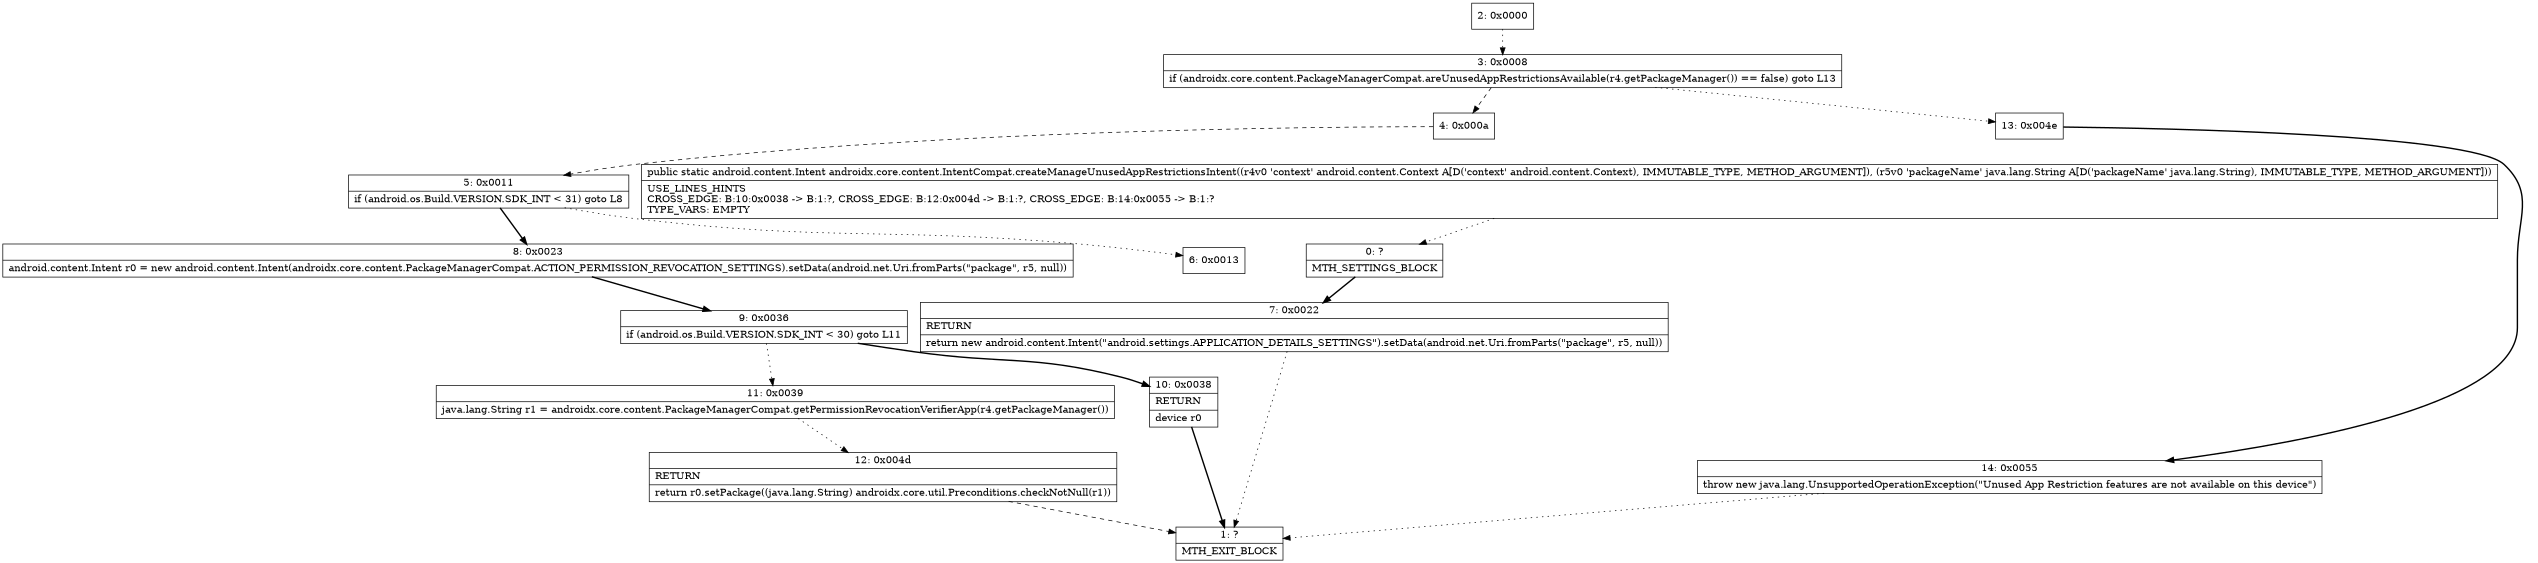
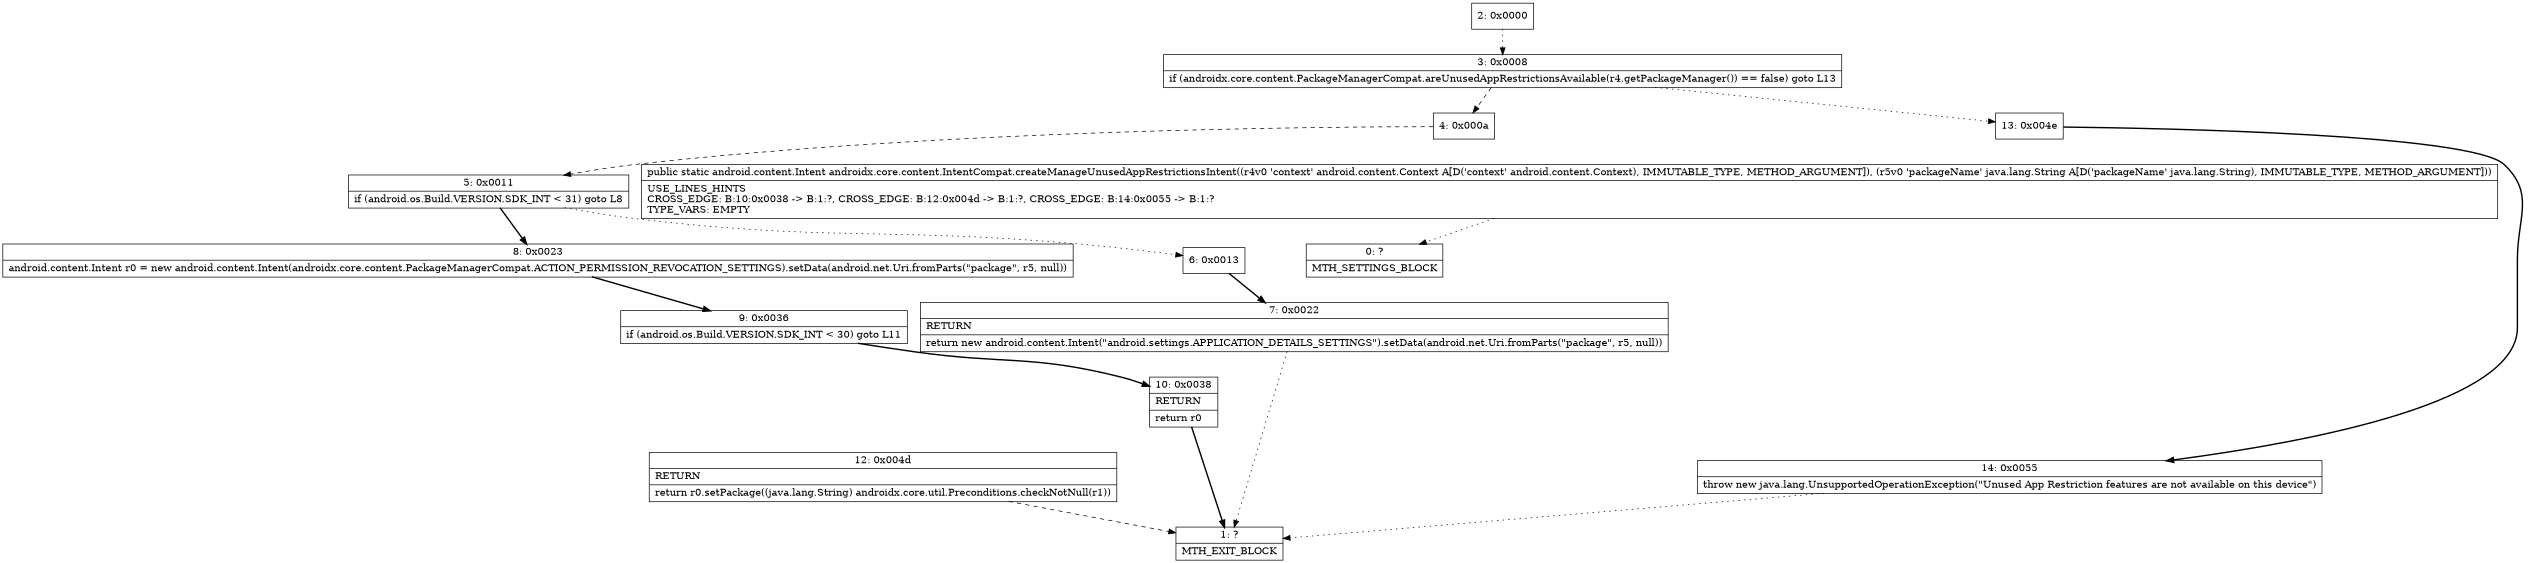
(1342, 288) -> (1244, 286)
(775, 402) -> none
(1179, 418) -> (1179, 418)
